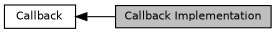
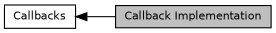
(40, 17) -> (40, 17)
